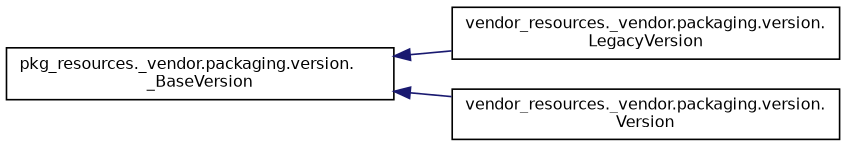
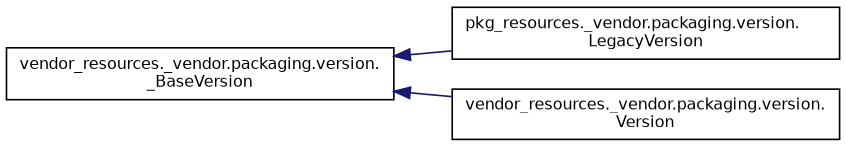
(646, 33) -> (646, 33)
(200, 74) -> (200, 74)
